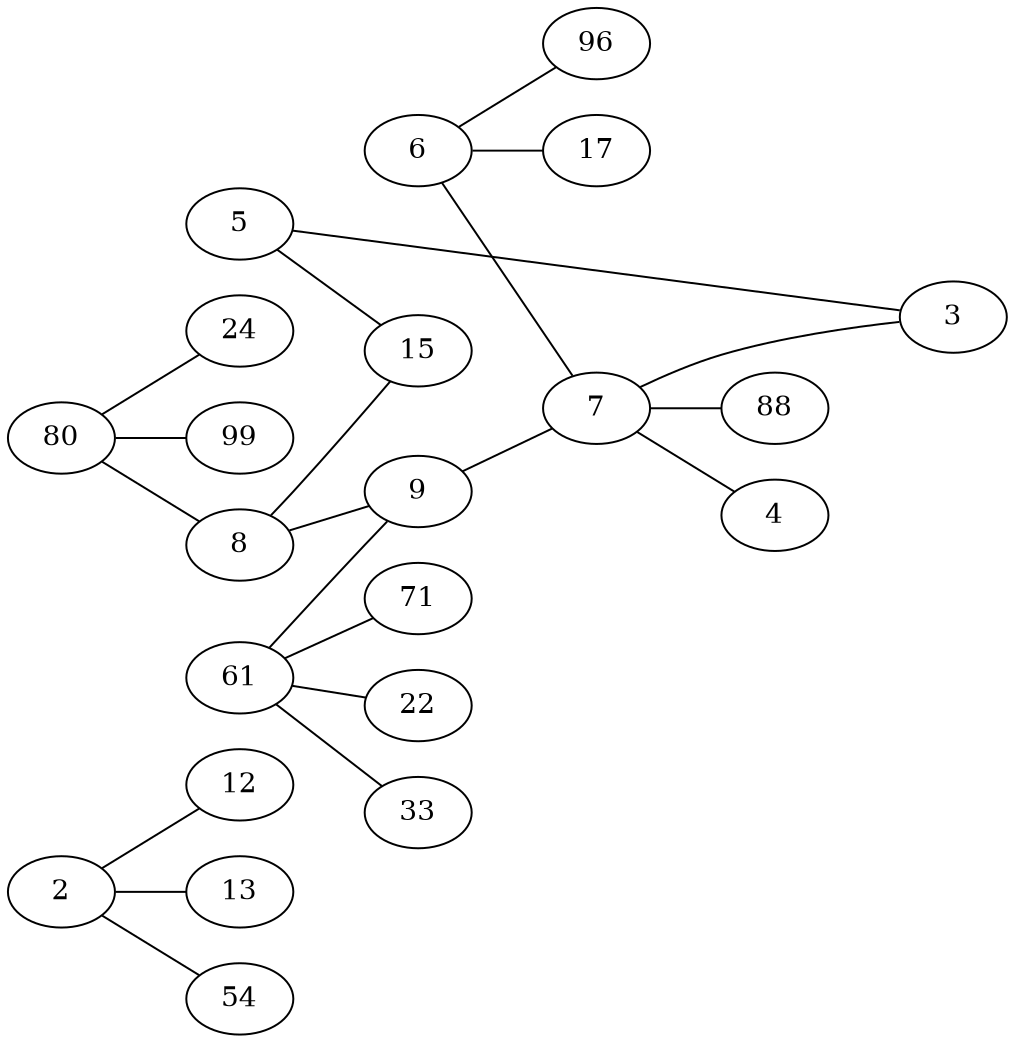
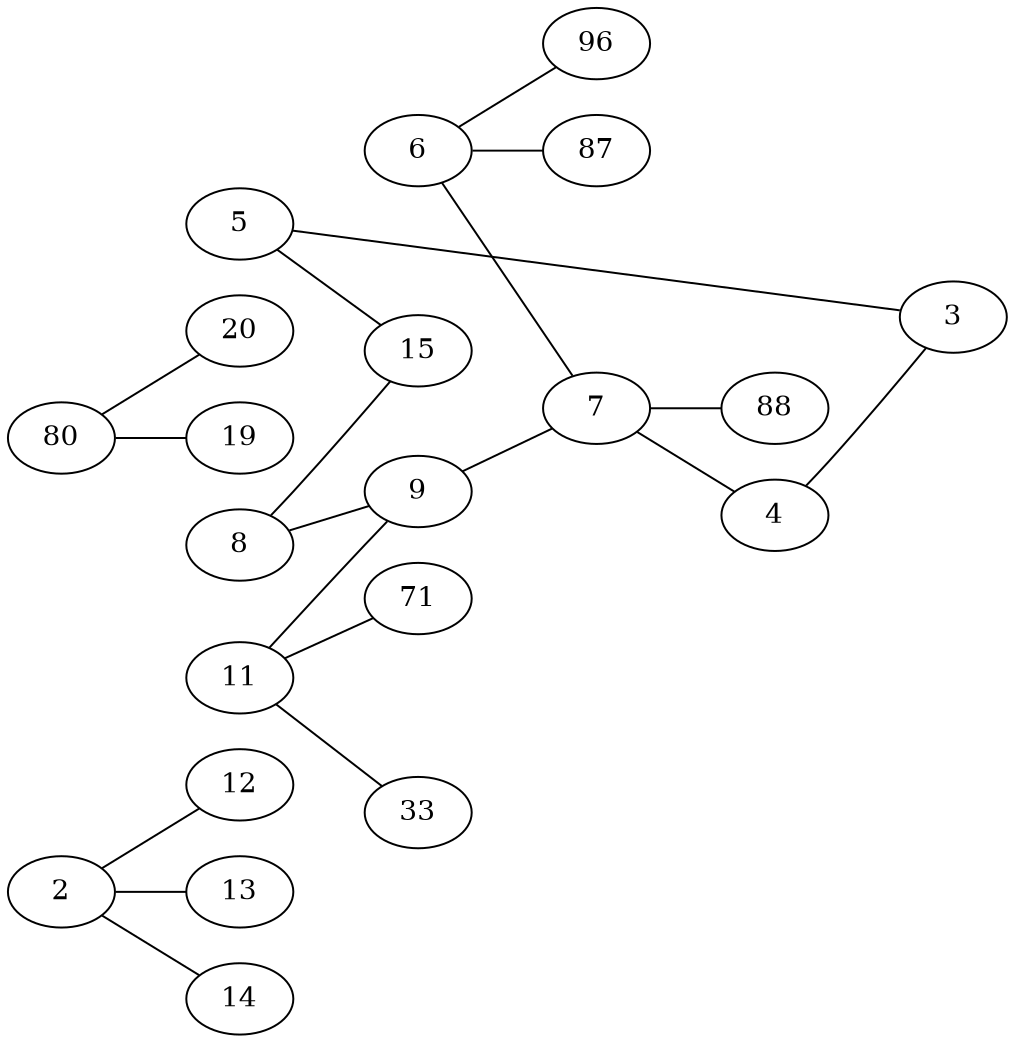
(597, 151) -> (597, 151)
(240, 331) -> (240, 331)
(767, 343) -> (867, 418)
(240, 438) -> (240, 438)
(151, 492) -> none
(240, 678) -> (240, 678)
(418, 706) -> none
(240, 999) -> (240, 999)
